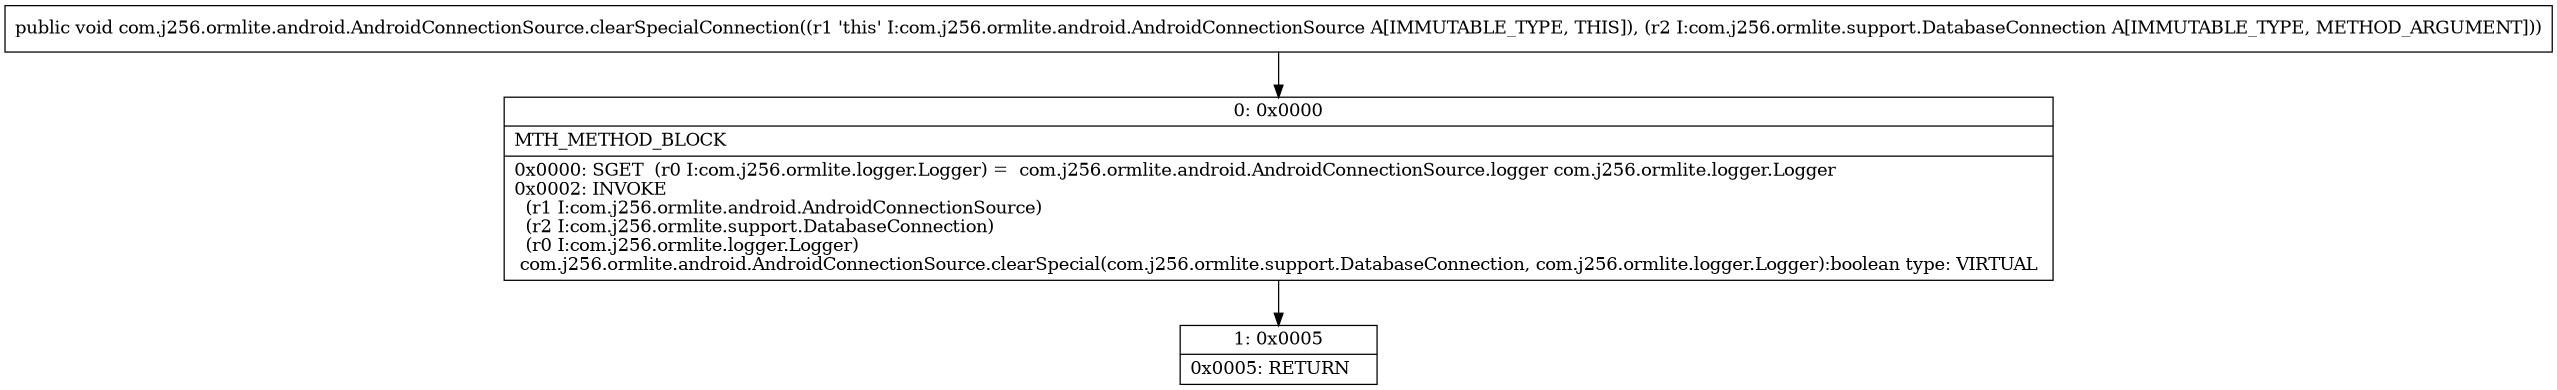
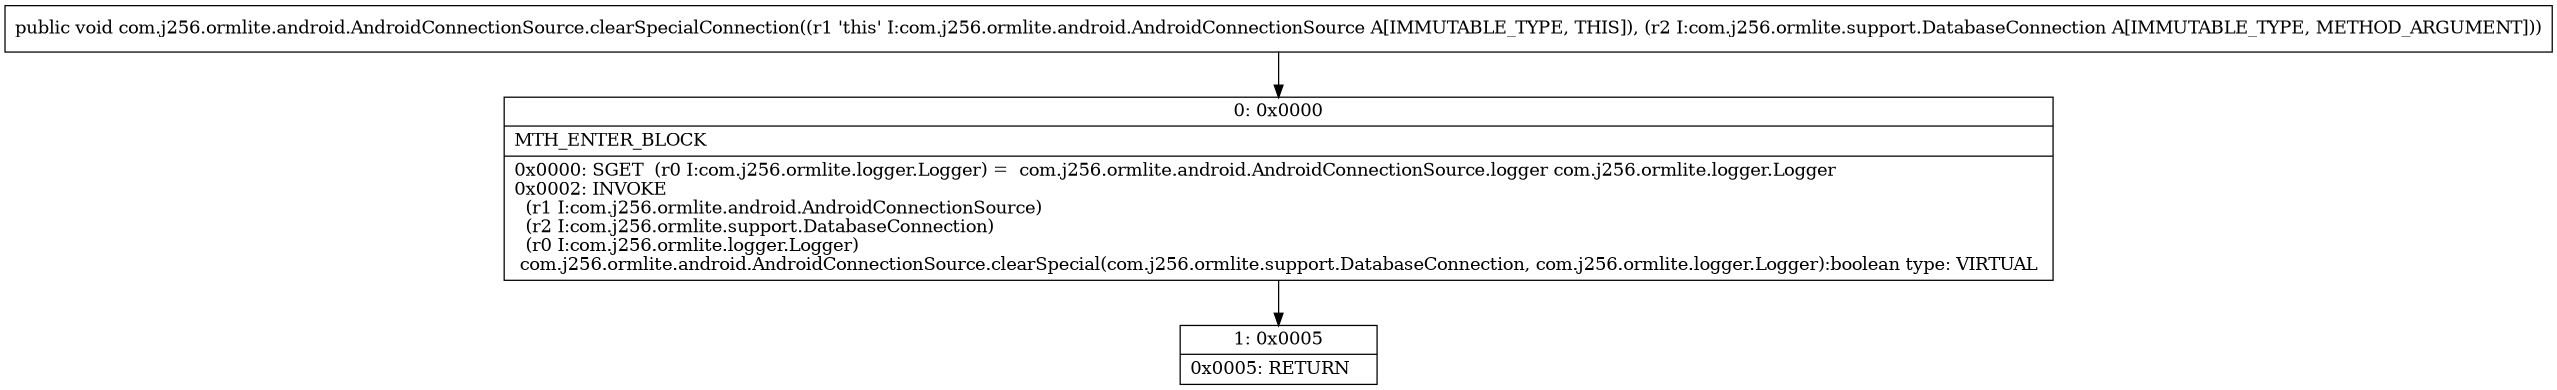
(620, 140) -> (611, 140)
